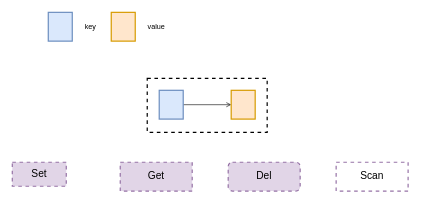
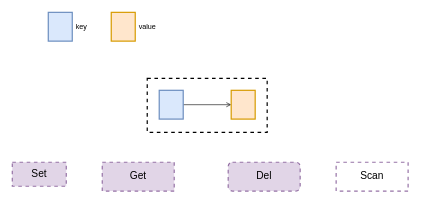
(90, 27) -> (81, 27)
(156, 27) -> (147, 27)
(156, 177) -> (138, 177)
